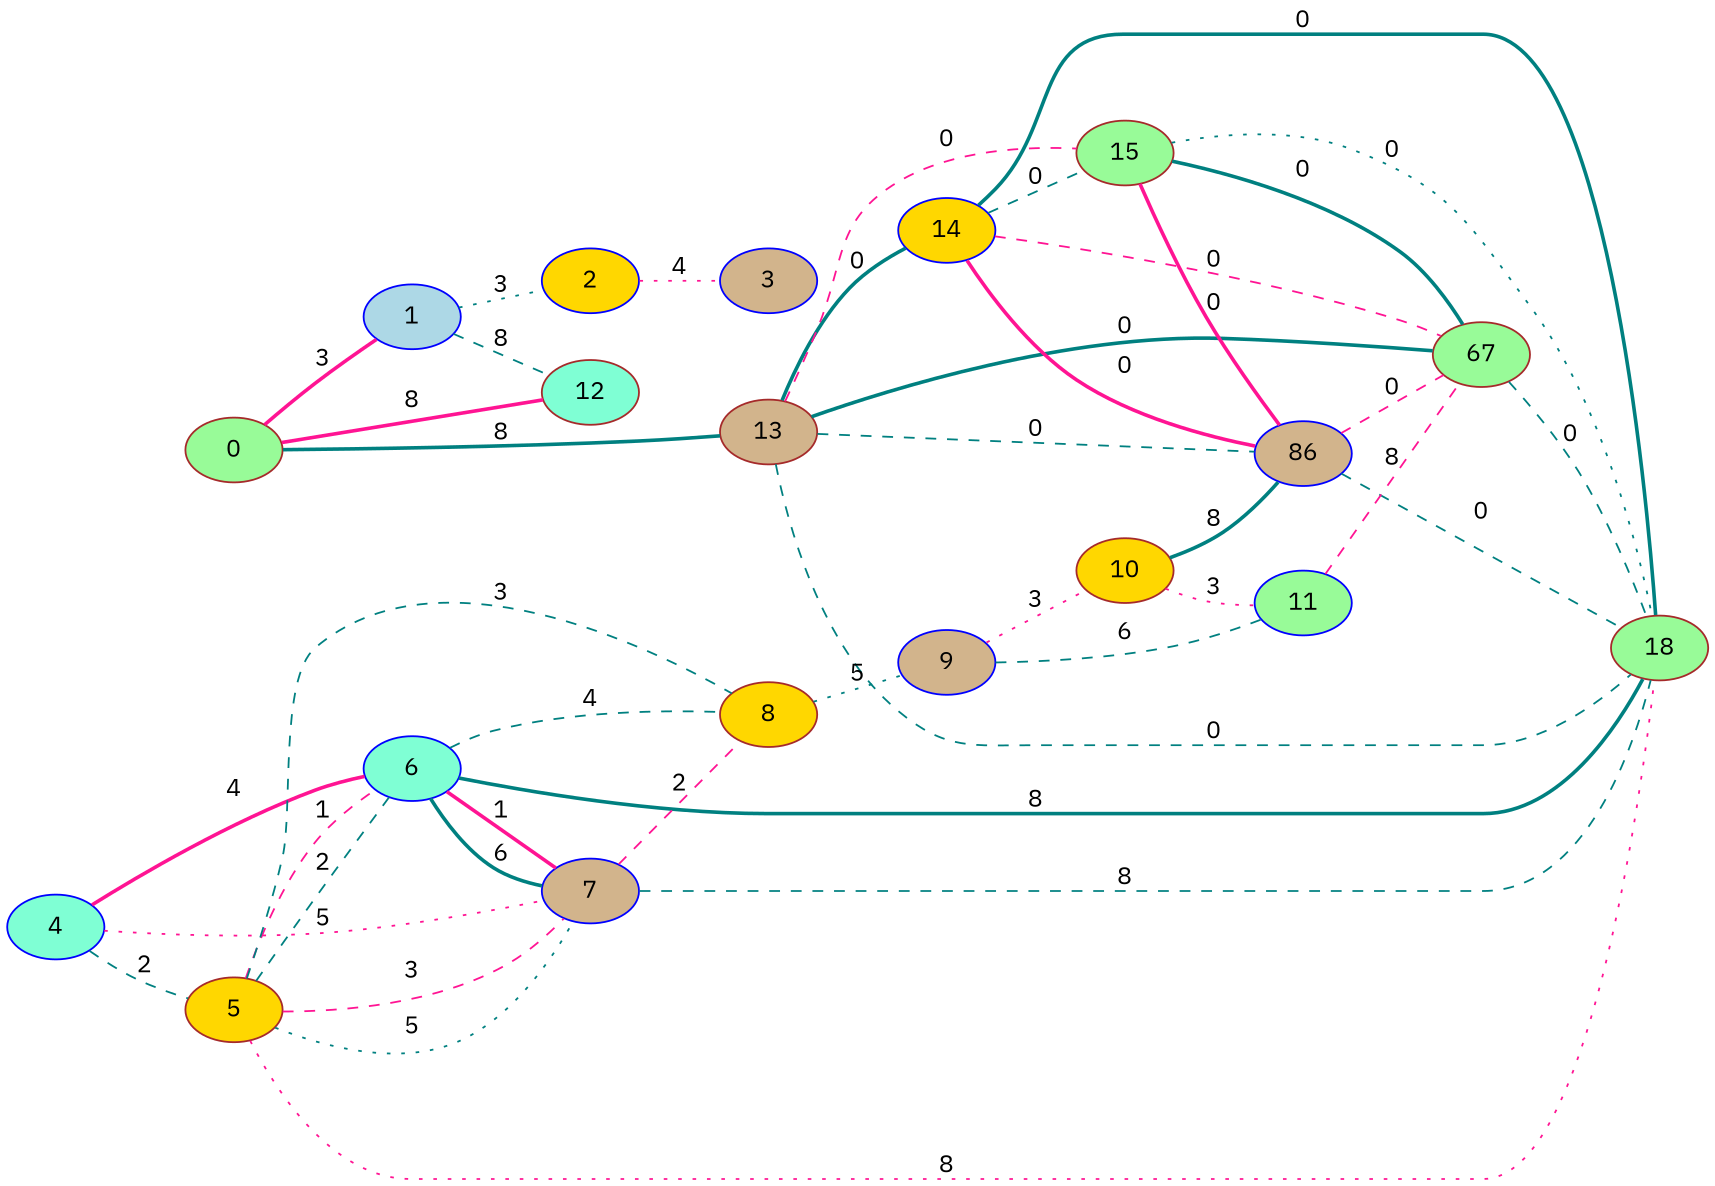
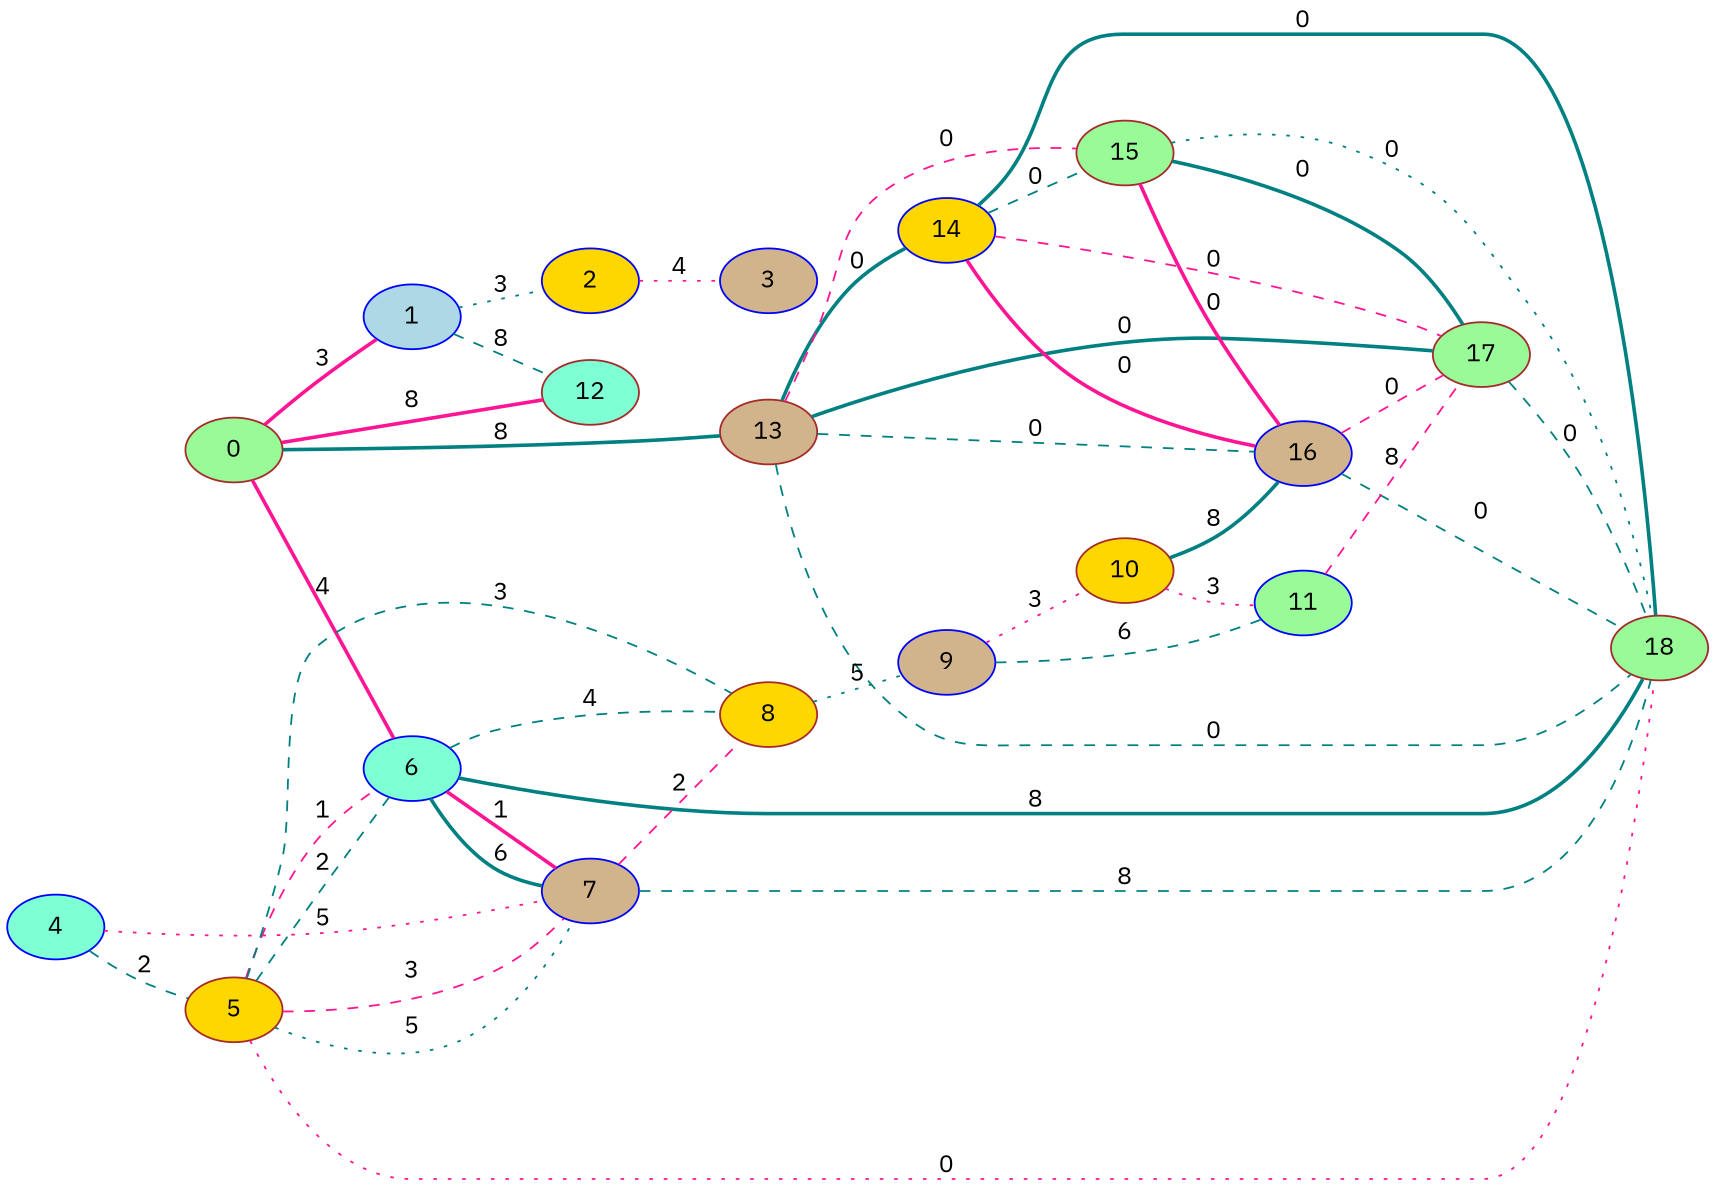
(1481, 355) -> (1481, 355)
(1303, 454) -> (1303, 454)
(224, 831) -> (323, 609)
(947, 1165) -> (947, 1165)
